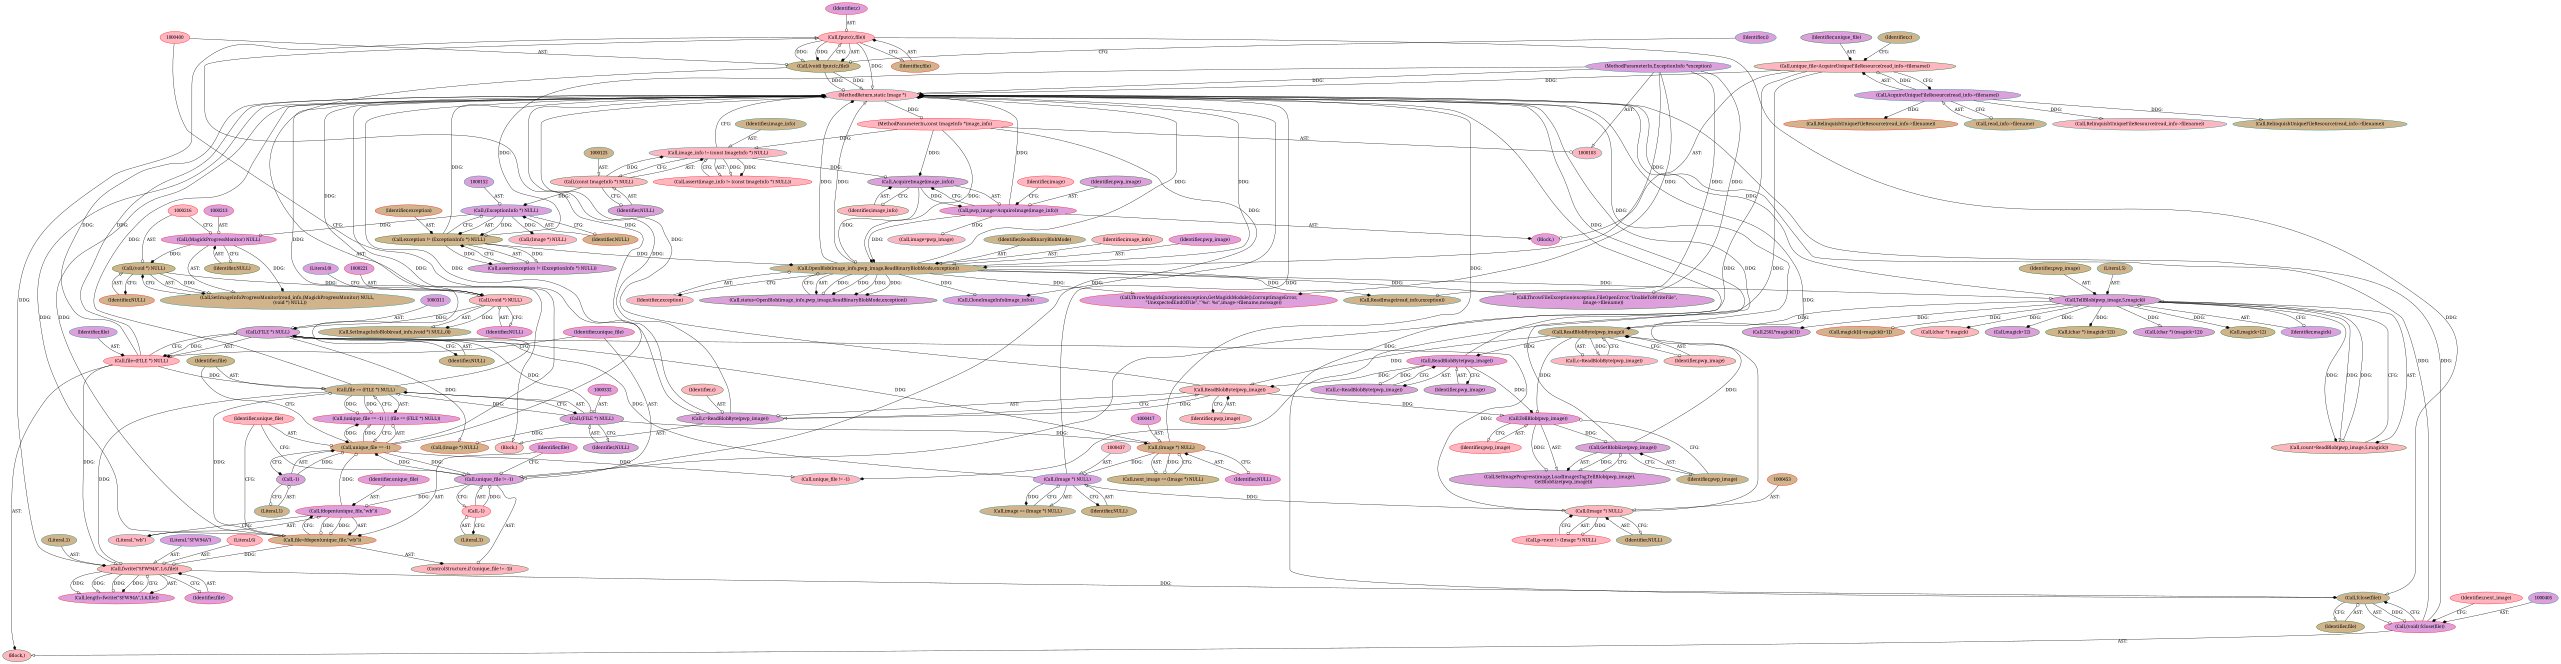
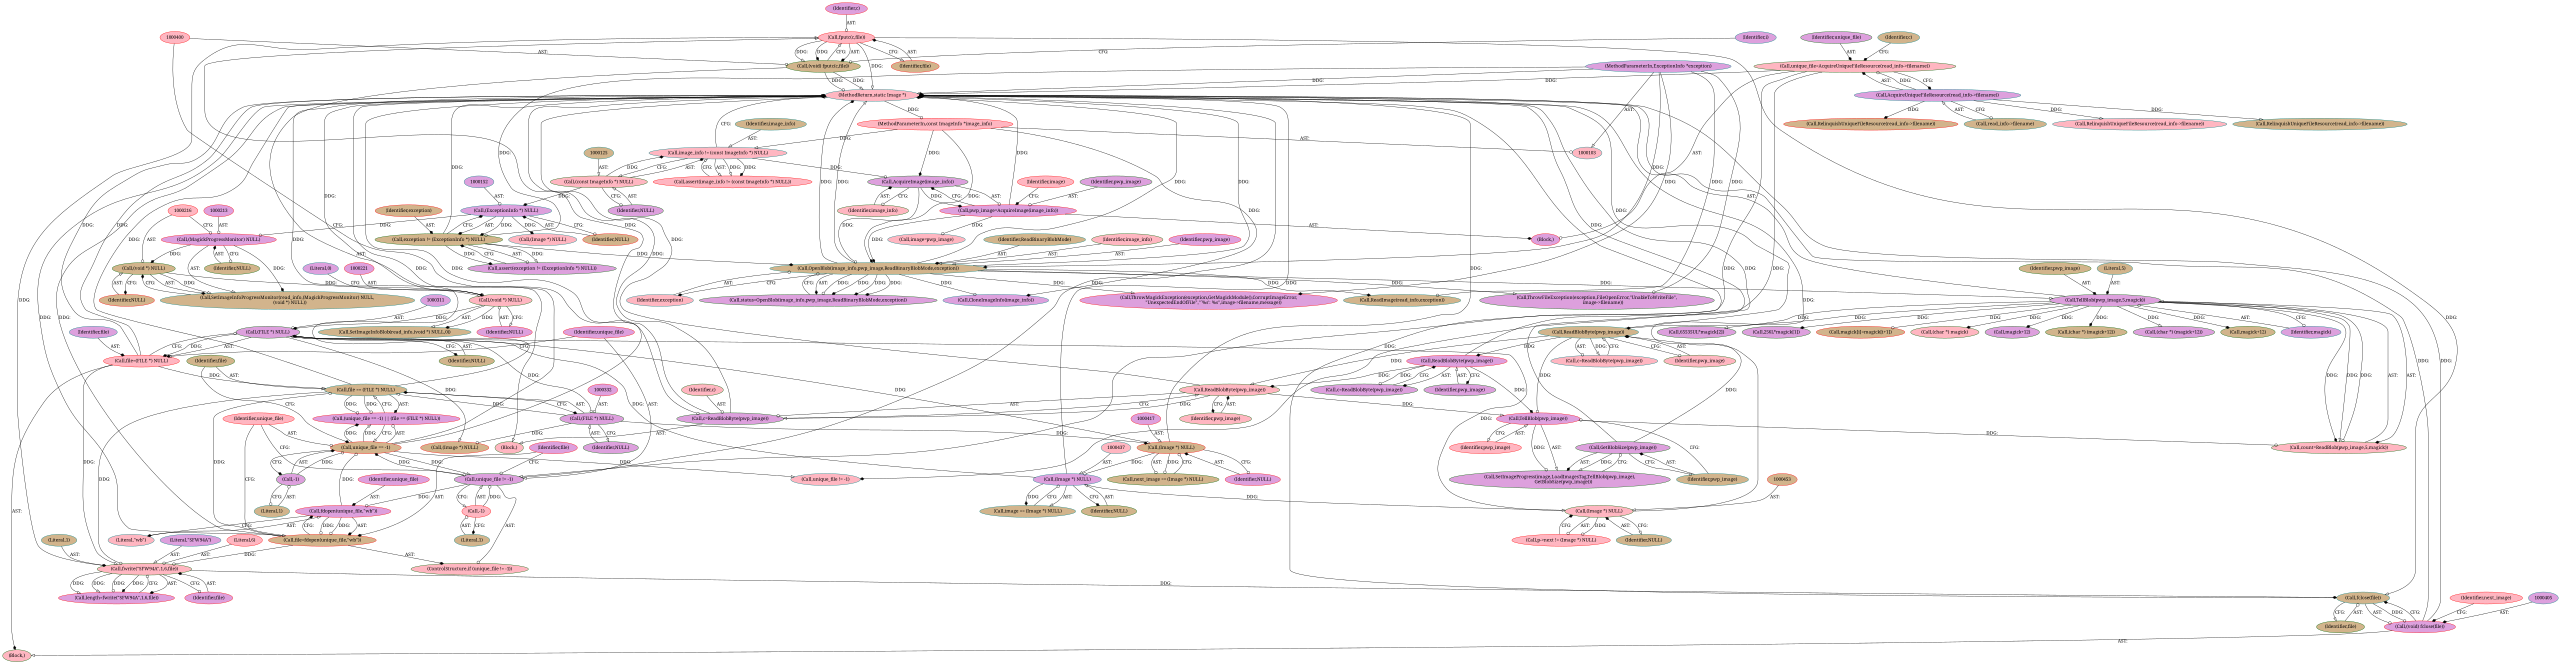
(1752, 196) -> (1752, 196)
(462, 223) -> (462, 223)
none -> (1697, 332)
(2394, 376) -> (2394, 376)
(1579, 433) -> (1927, 433)
